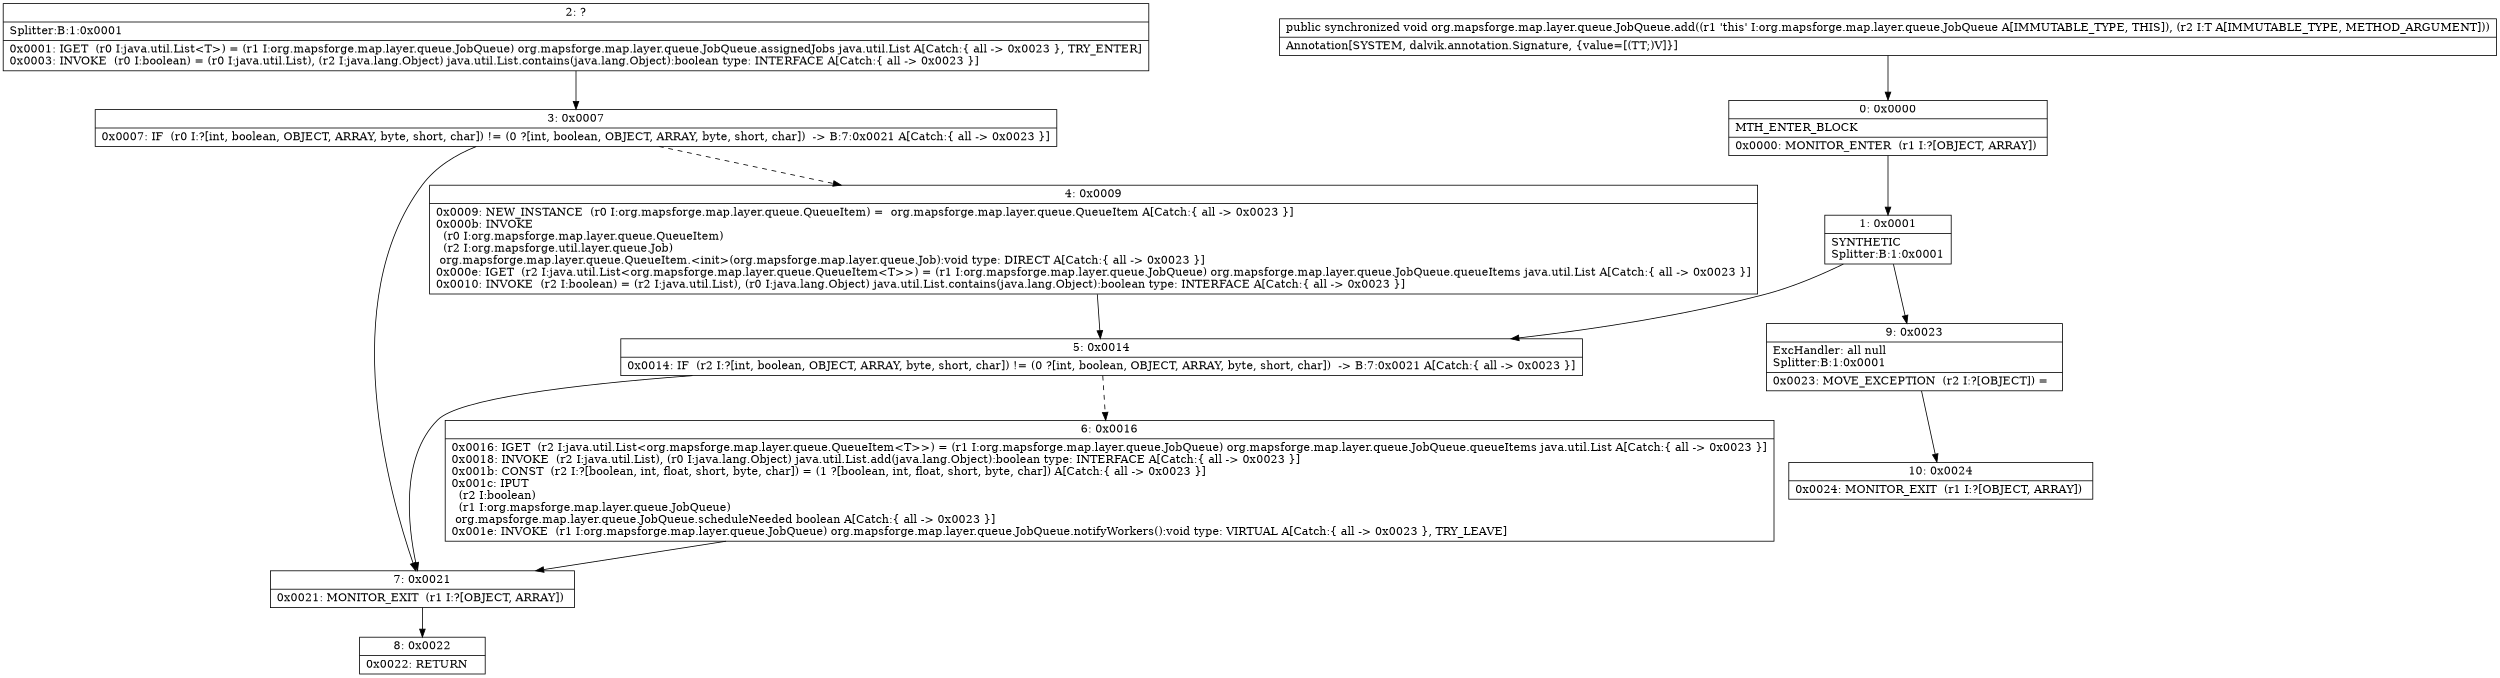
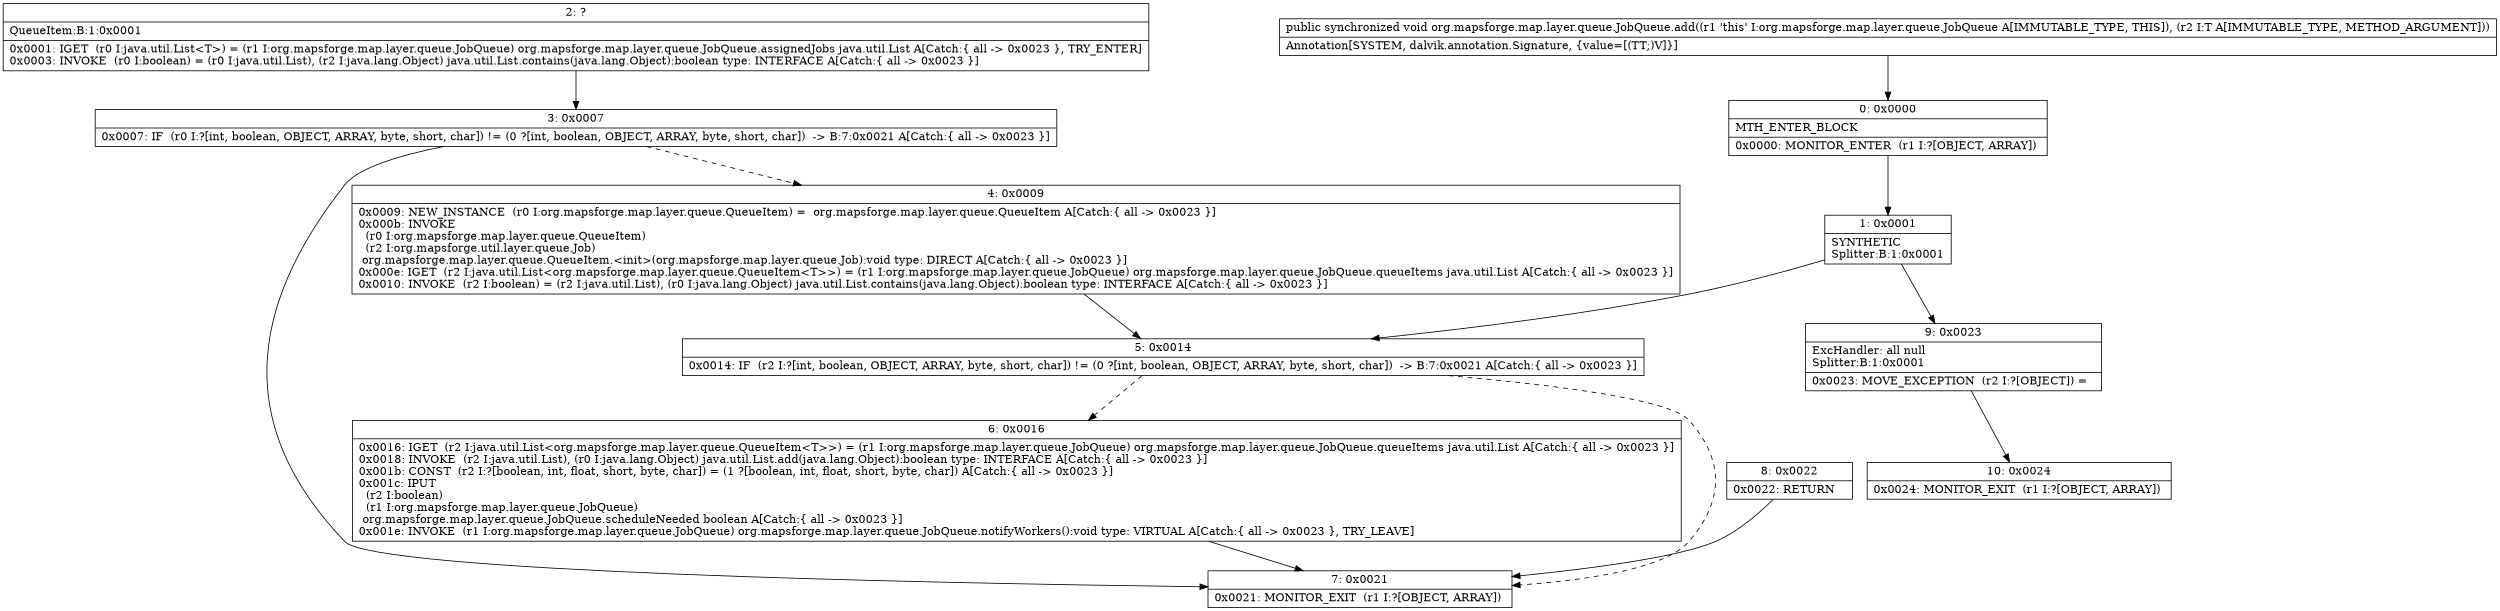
(66, 31) -> (76, 31)
(489, 401) -> (1707, 447)
(422, 618) -> (1648, 559)
